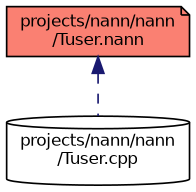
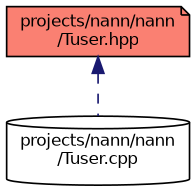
(98, 32) -> (98, 32)
